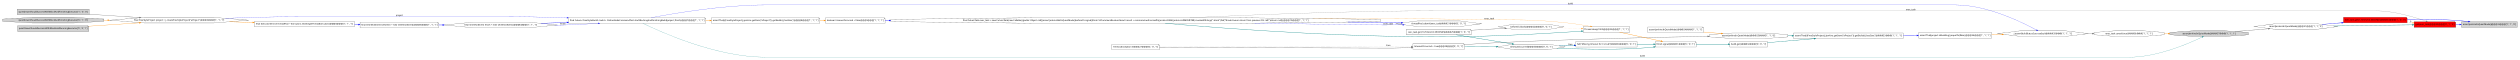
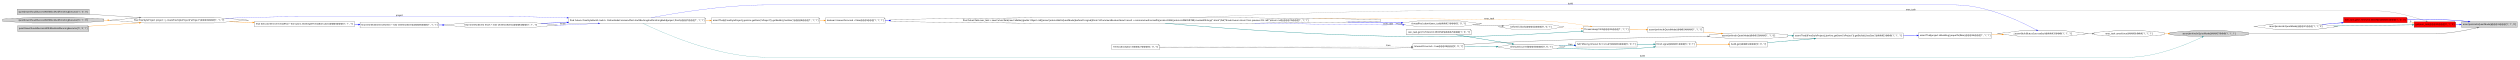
(1488, 29) -> (1487, 25)
(2252, 30) -> (2363, 34)
(1640, 37) -> (1638, 30)
(1712, 44) -> (1712, 44)
